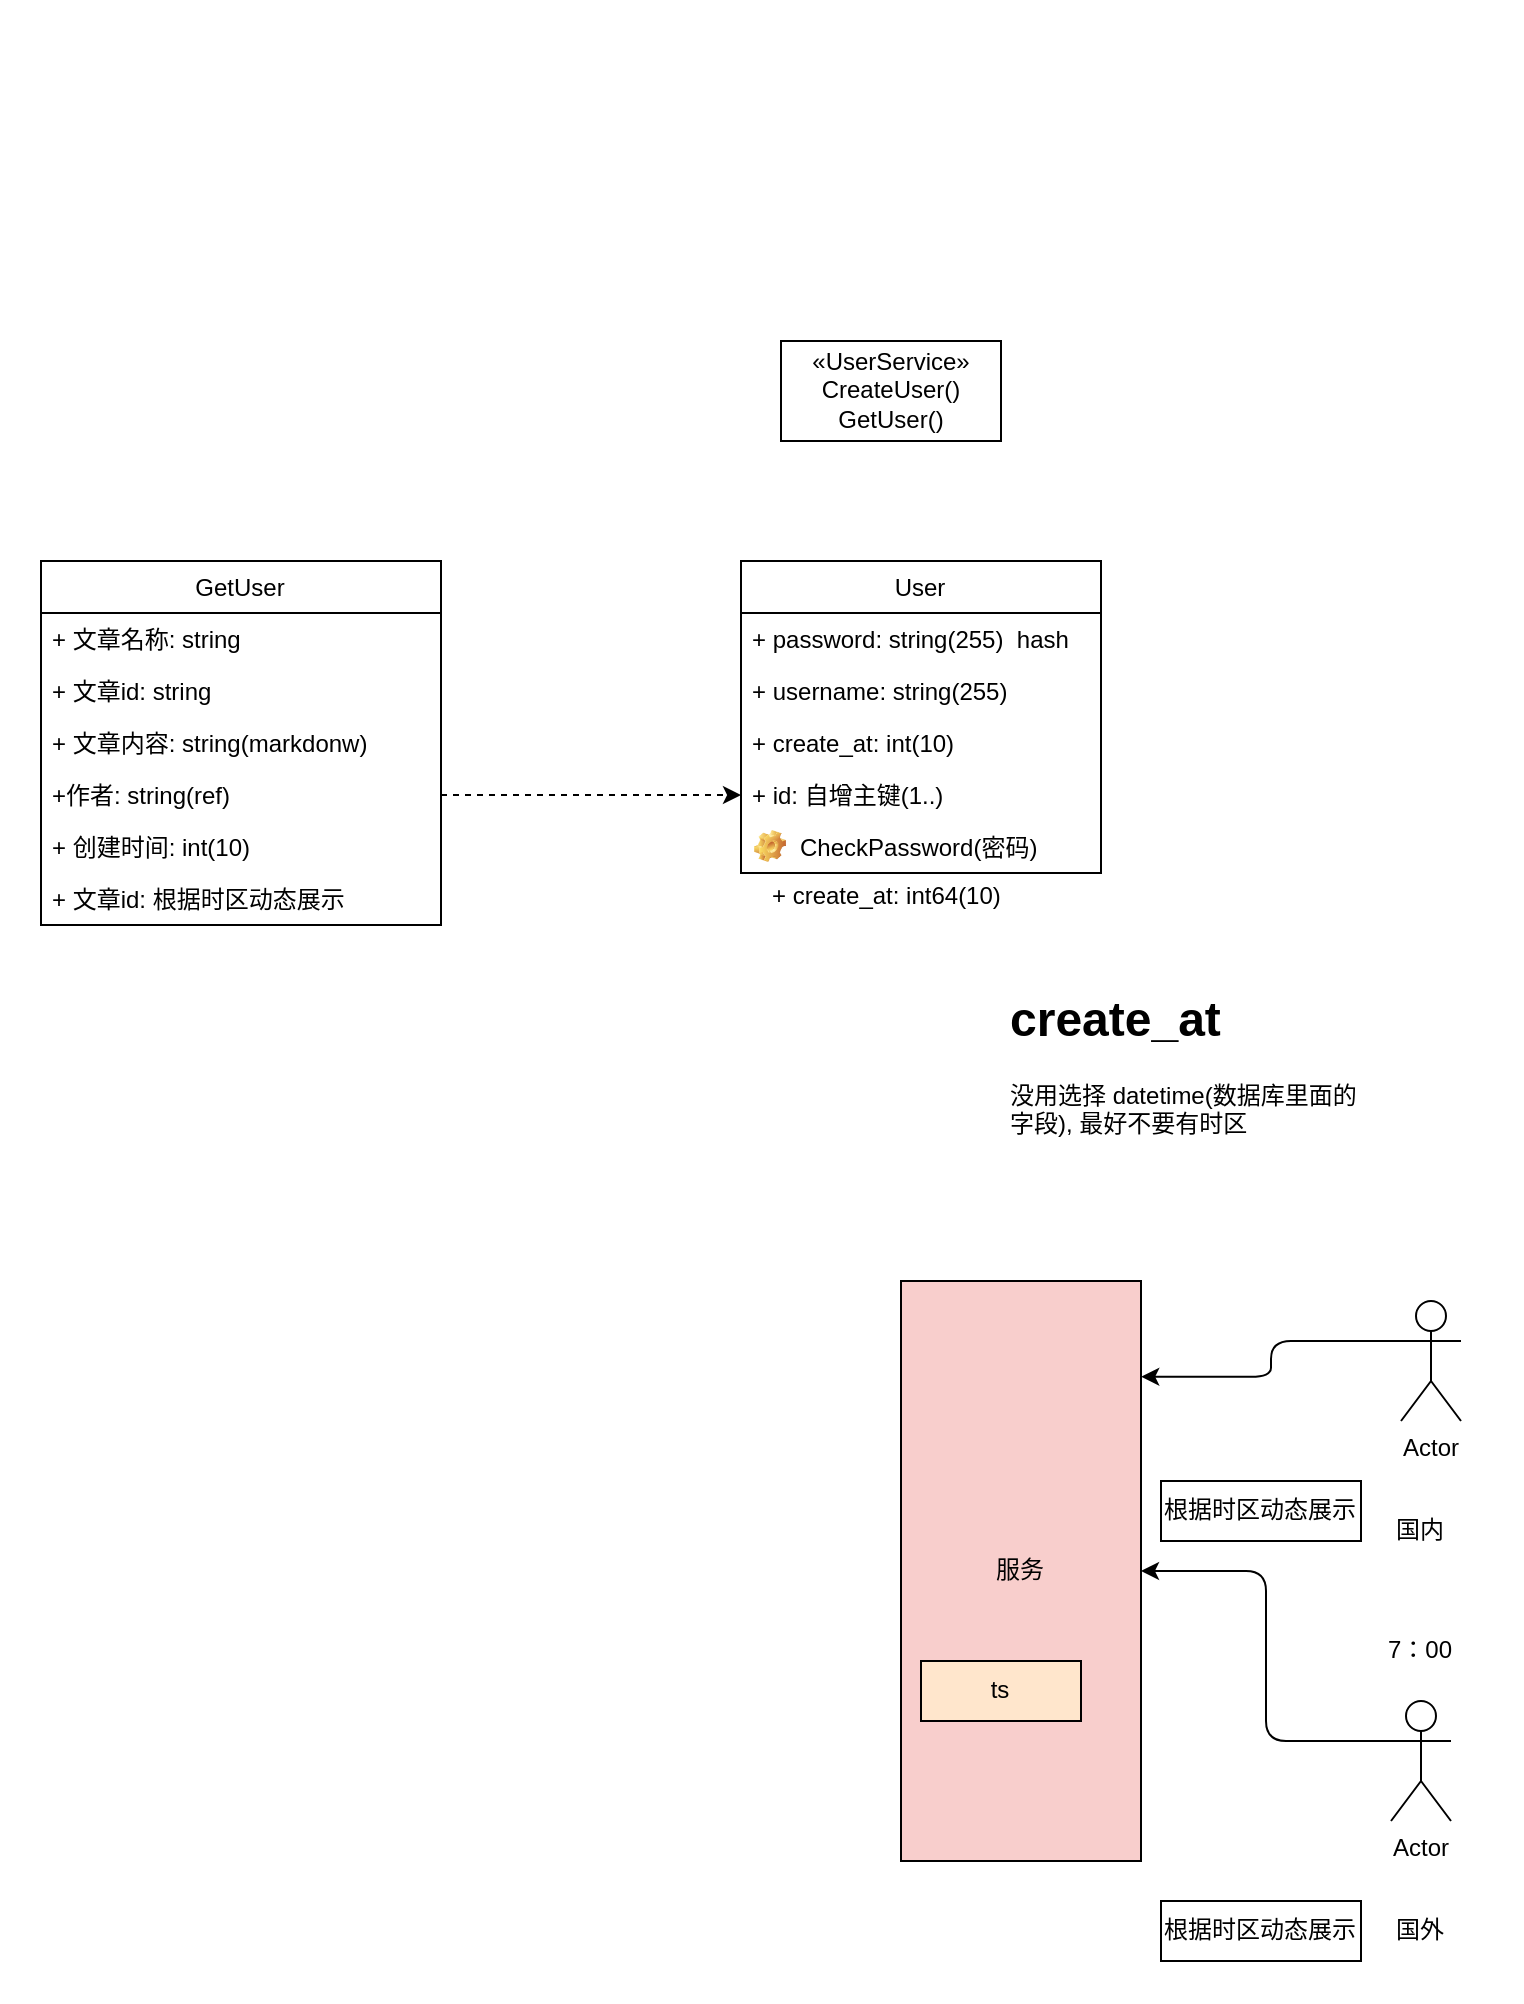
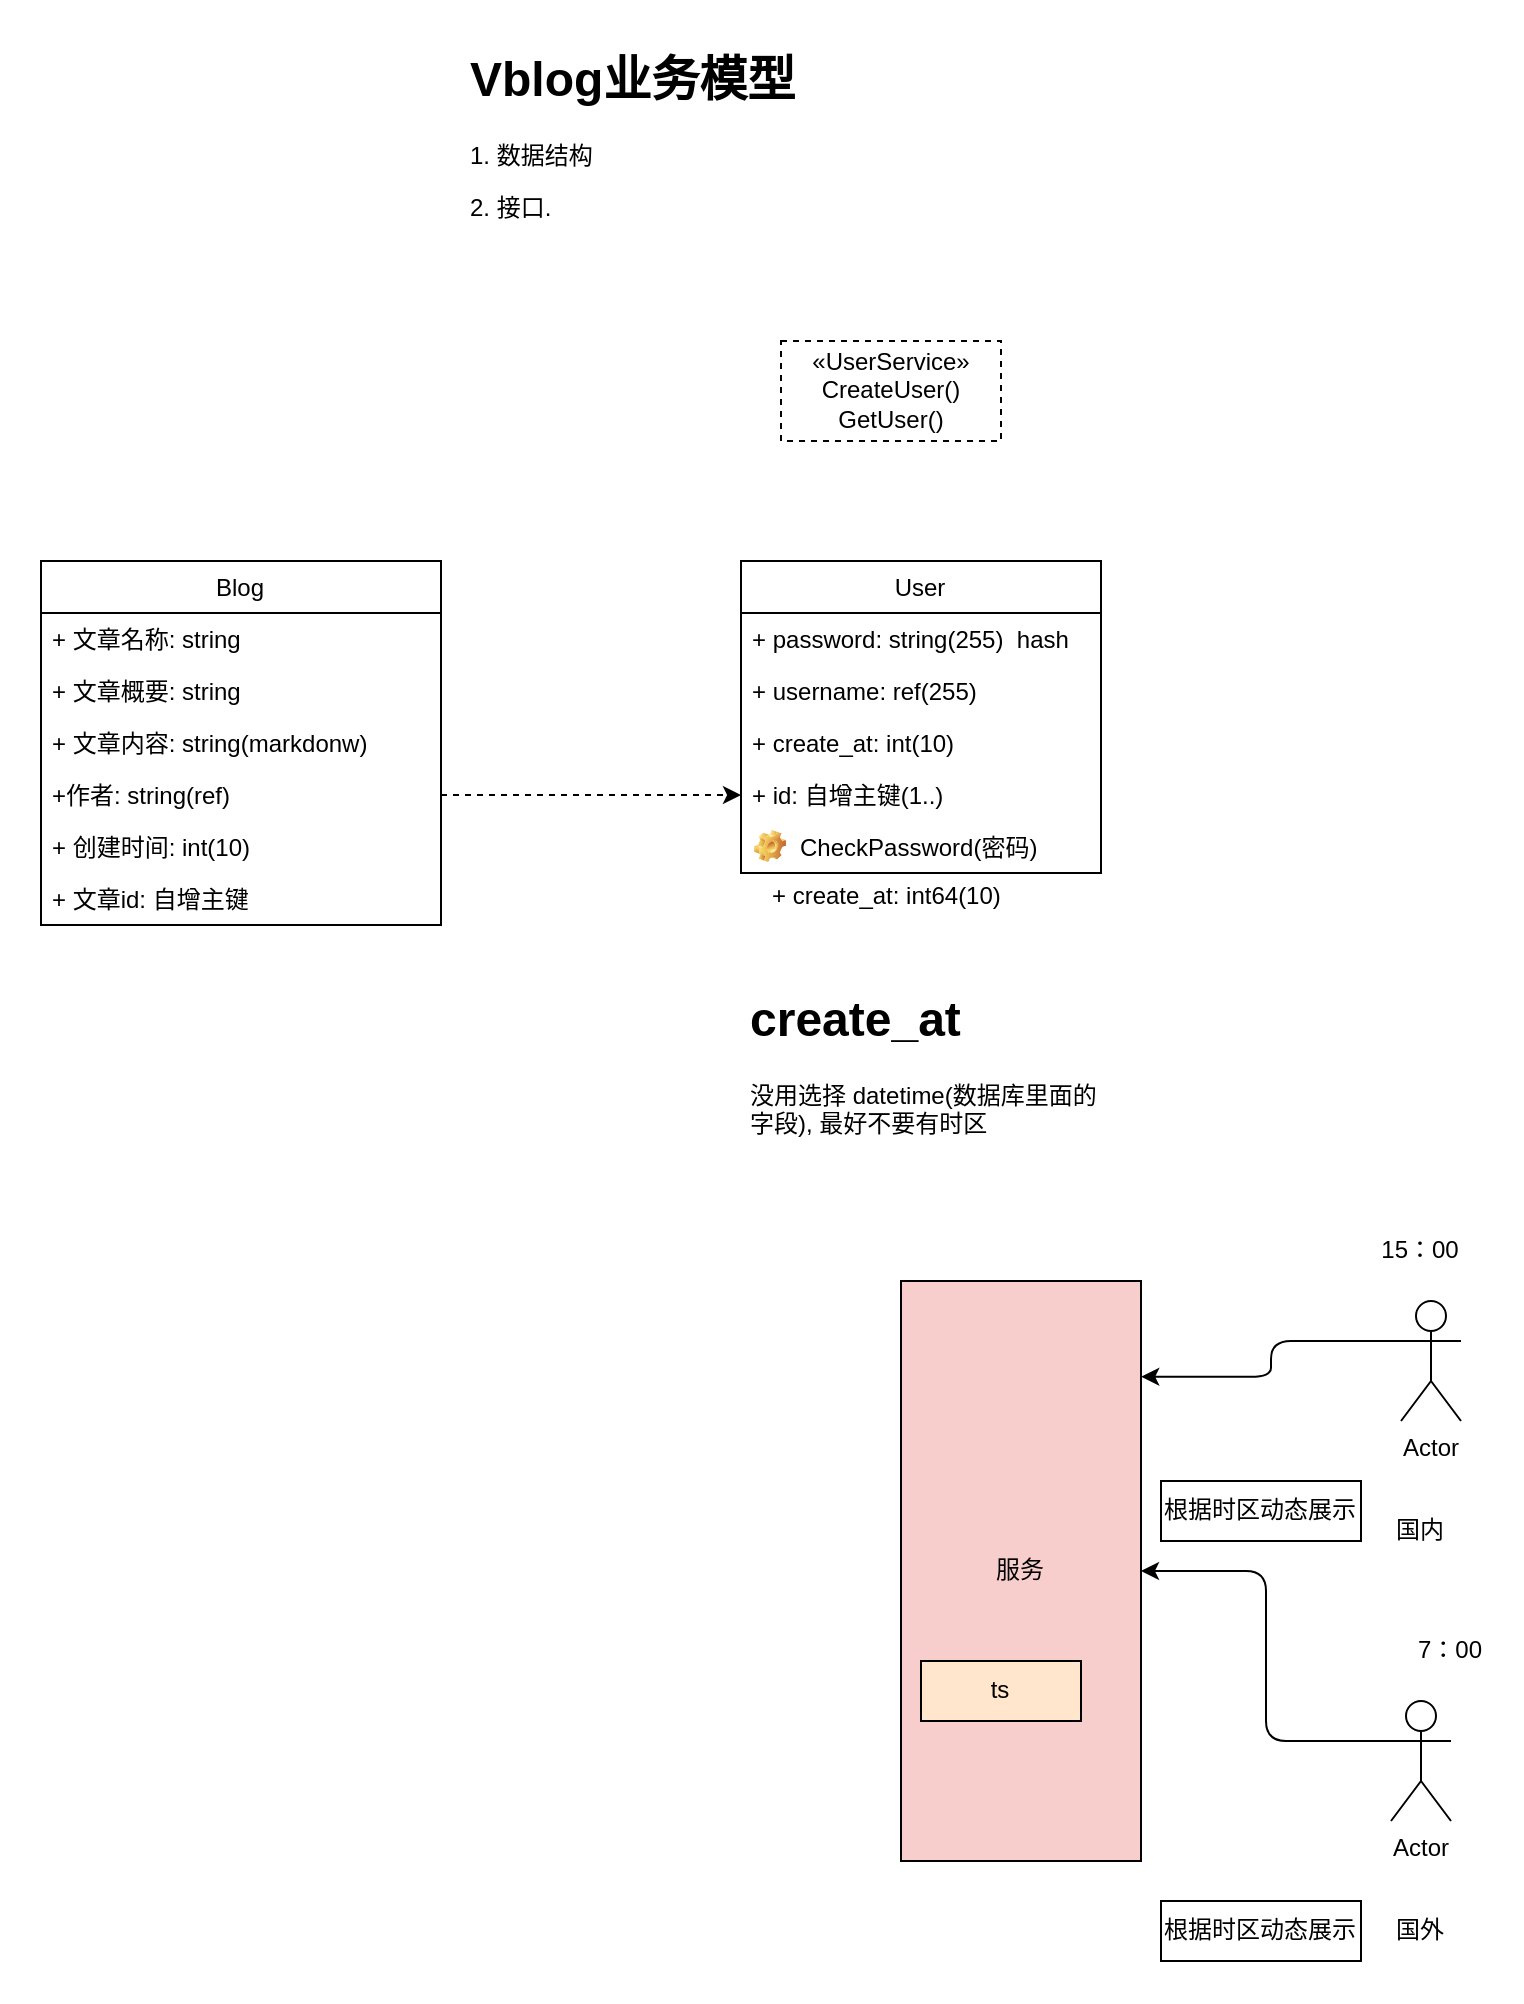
none -> (651, 161)
(891, 391) -> (891, 391)
(240, 588) -> (240, 588)
(141, 692) -> (155, 692)
(894, 692) -> (877, 692)
(200, 900) -> (152, 900)
(1191, 1101) -> (931, 1101)
none -> (1421, 1251)
(1421, 1651) -> (1451, 1651)
